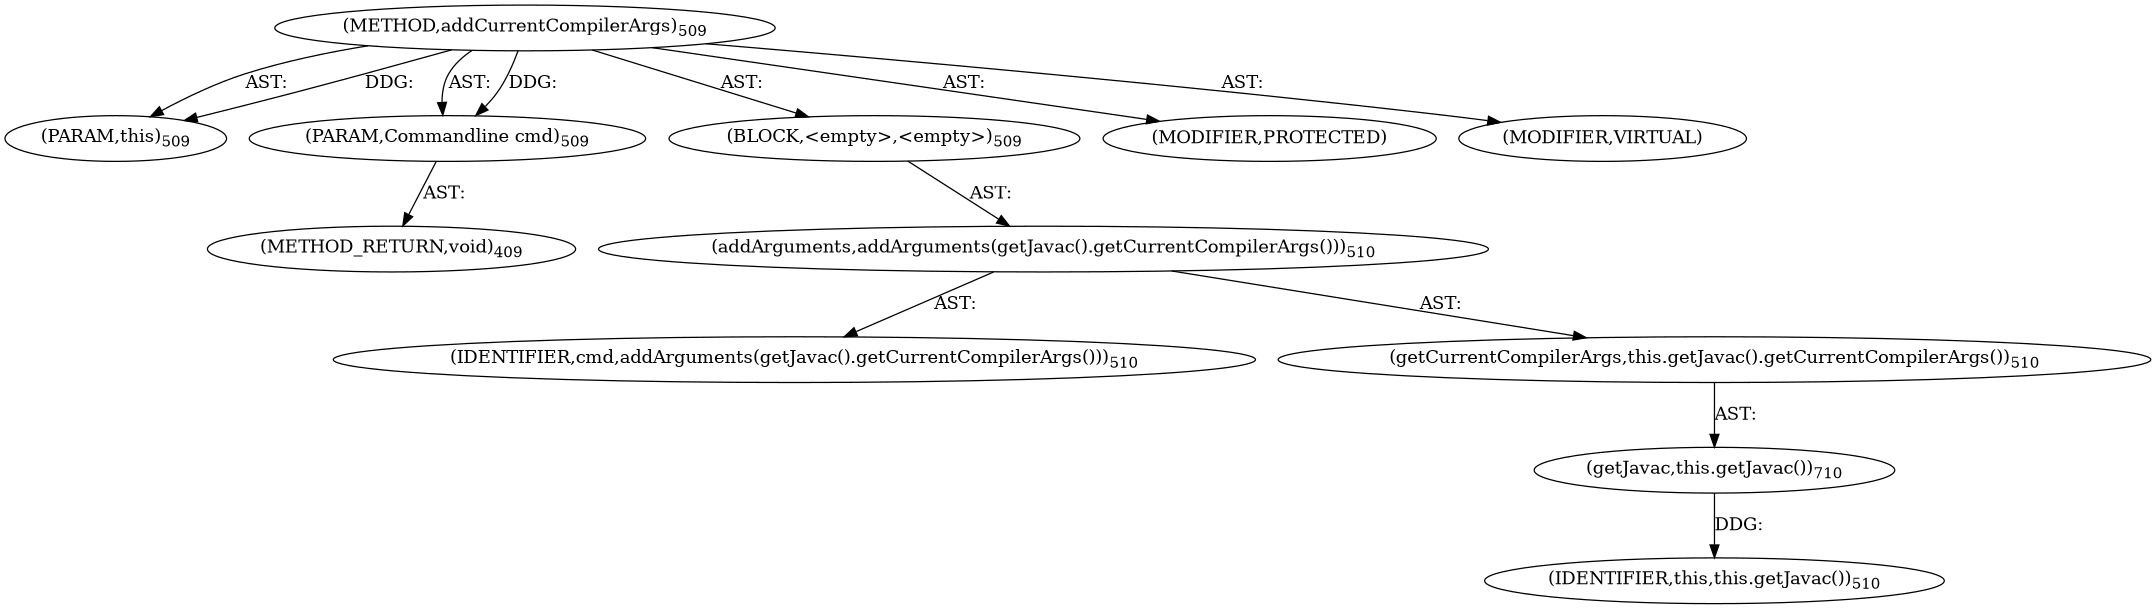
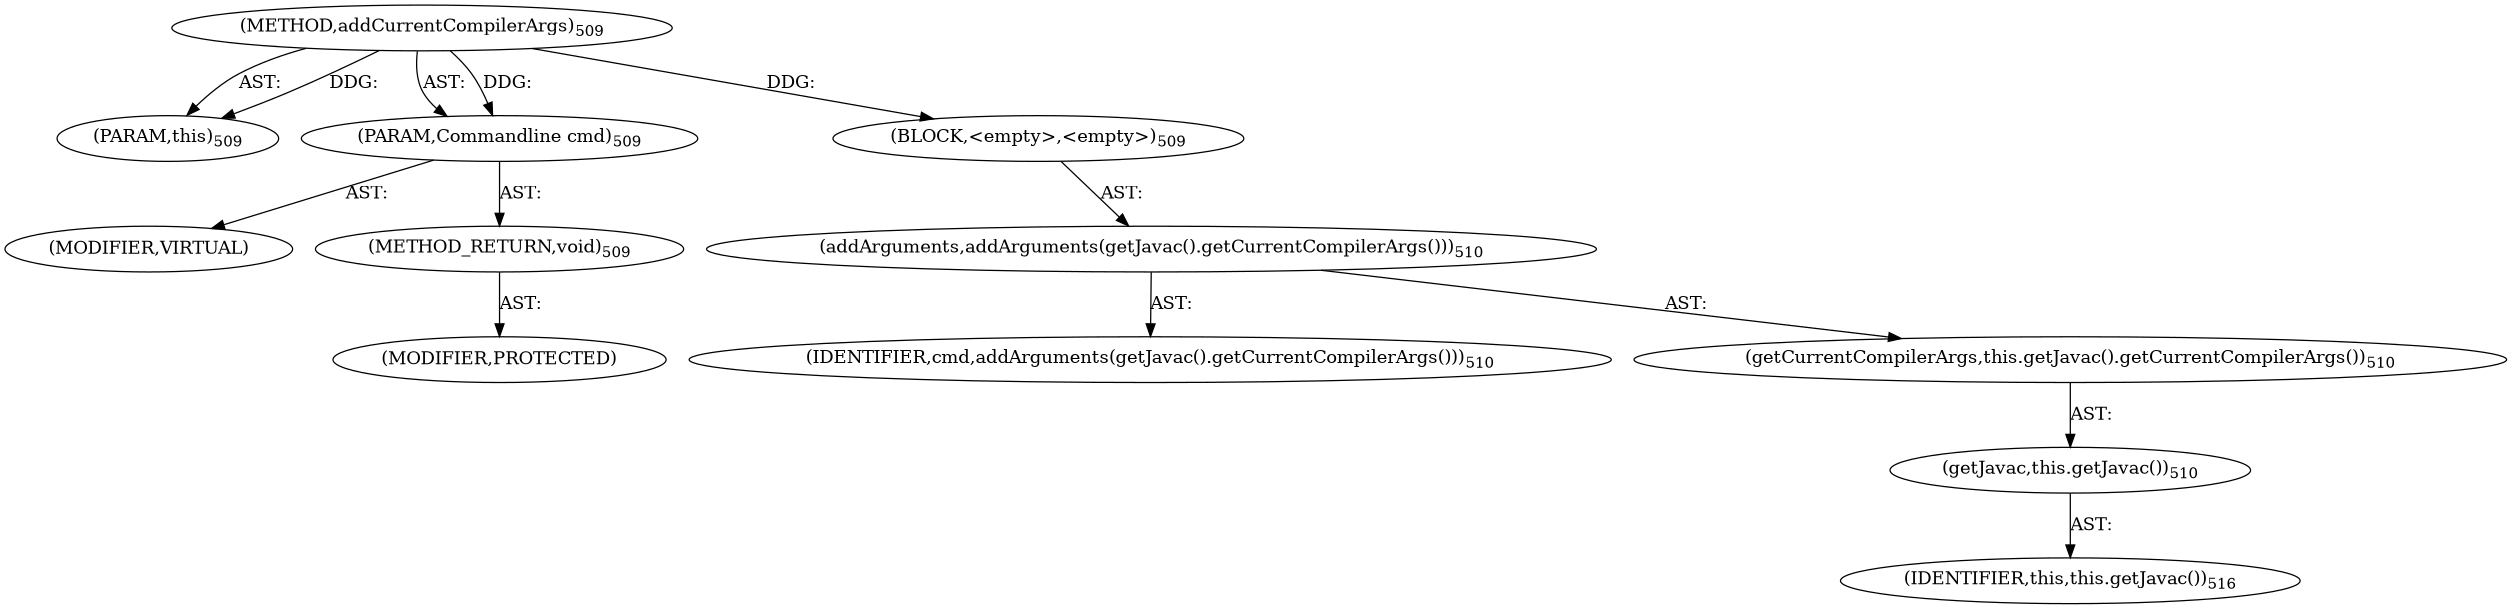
(1097, 79) -> (329, 192)
(745, 83) -> (794, 83)
(899, 84) -> (500, 298)
(508, 247) -> (616, 247)
(1828, 468) -> (2184, 468)
(1742, 525) -> (2094, 525)
(1866, 579) -> (2222, 579)
